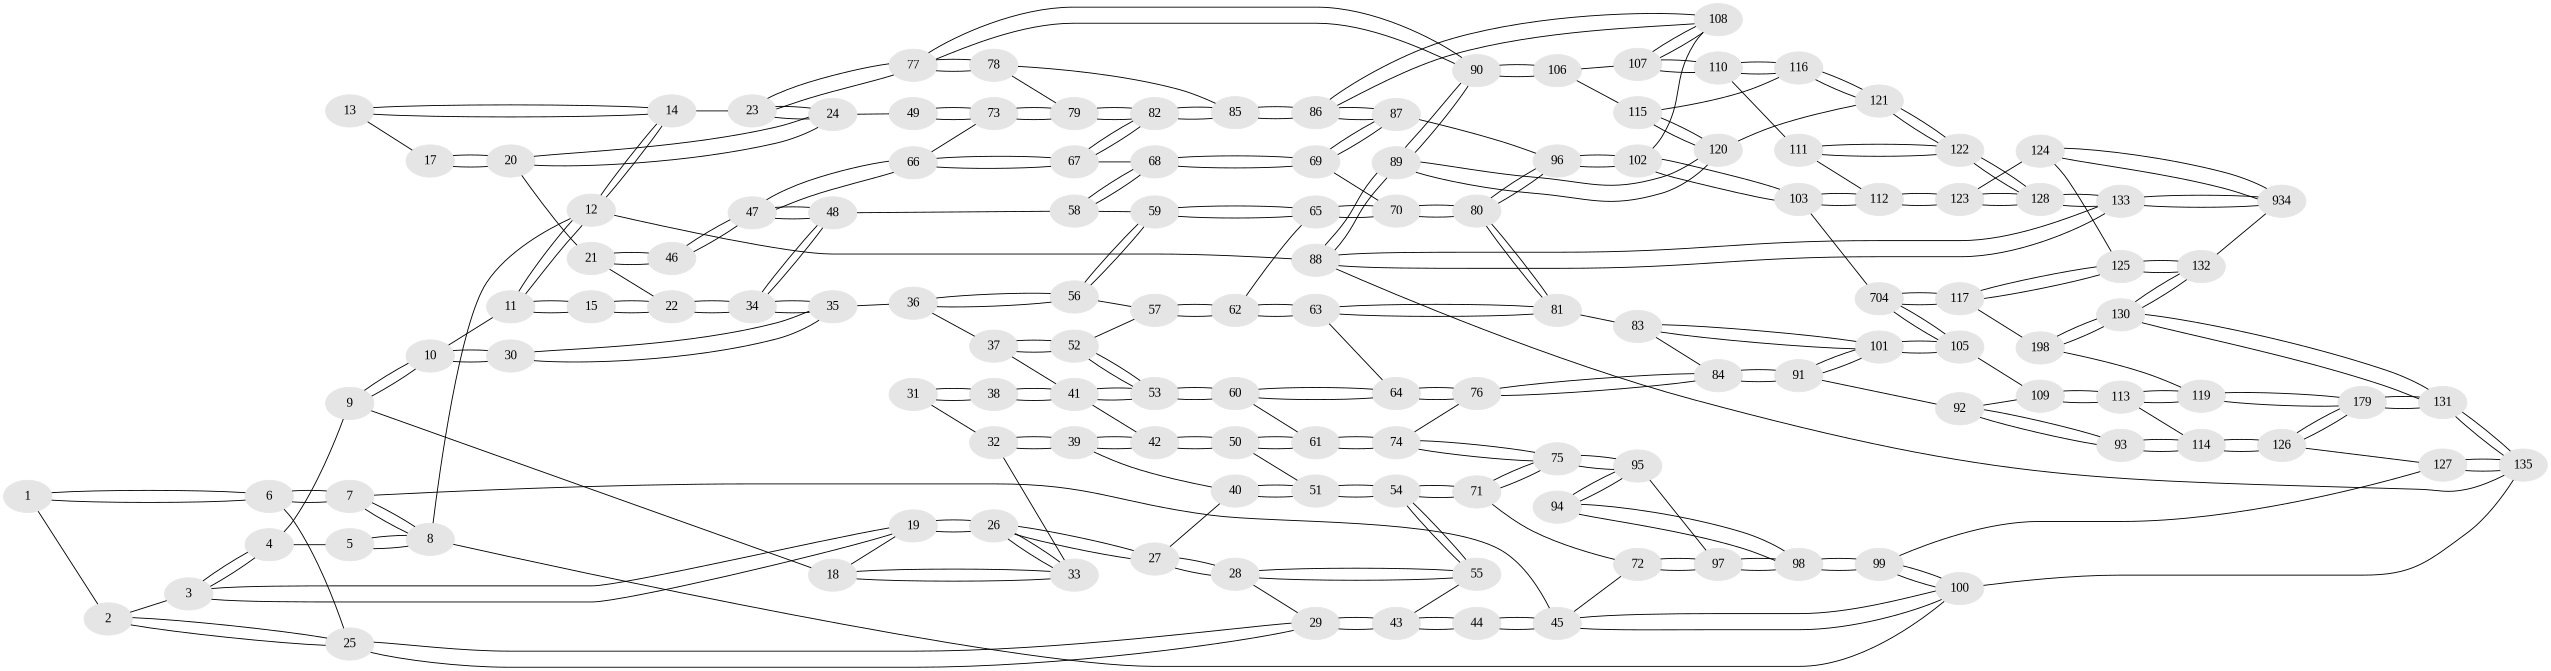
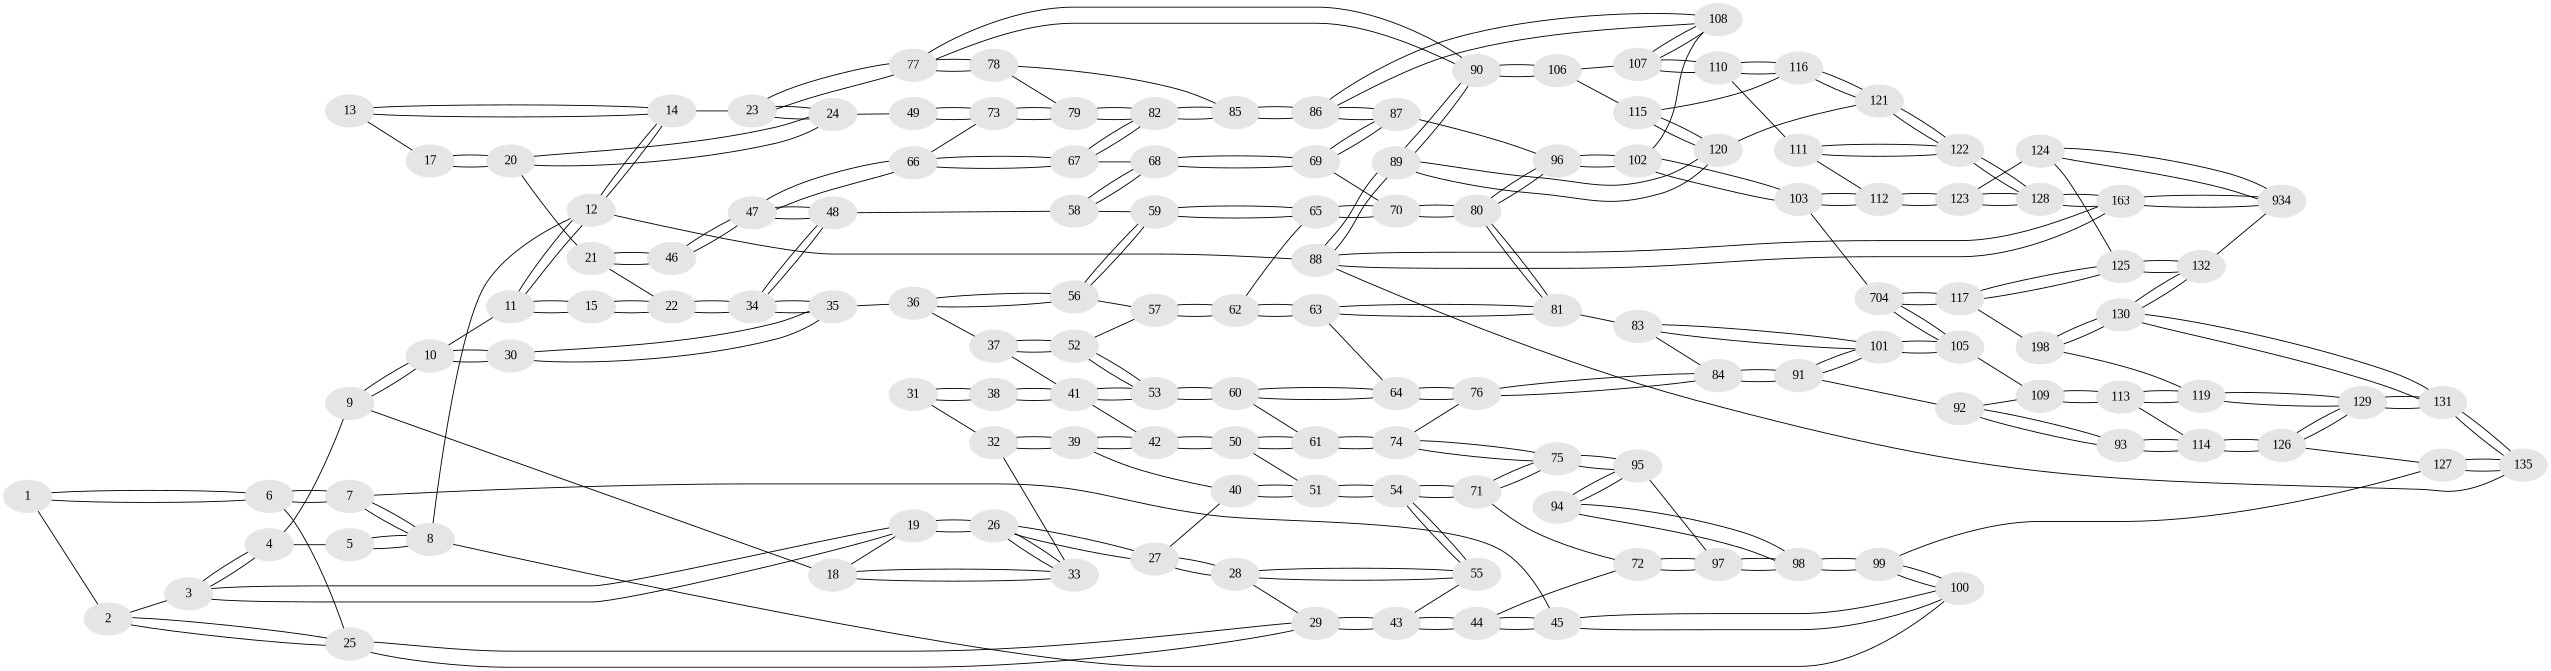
(2121, 201) -> (2121, 201)
(2362, 402) -> (2362, 402)
(2266, 575) -> none
(1597, 594) -> (1556, 591)
